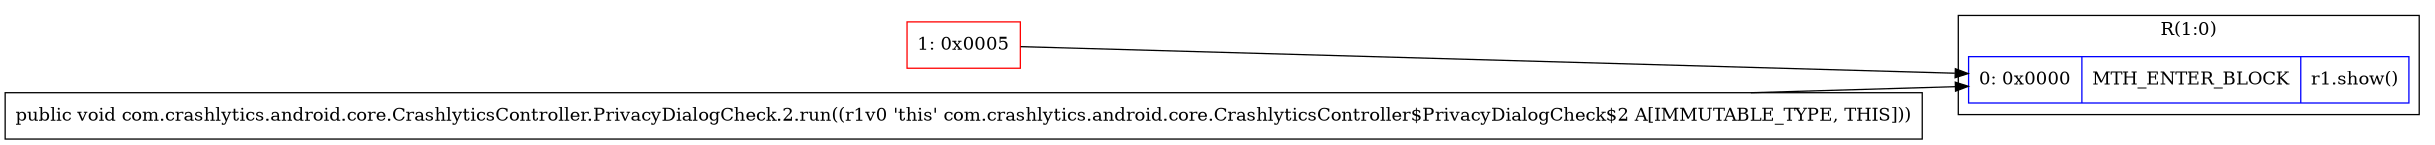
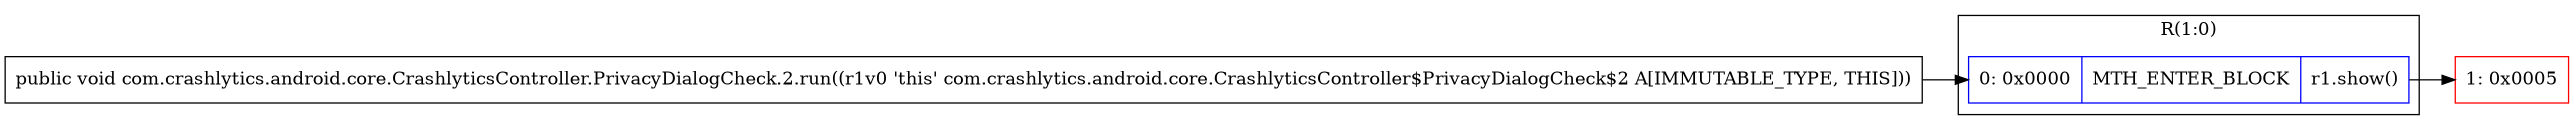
(1488, 60) -> (2427, 80)
